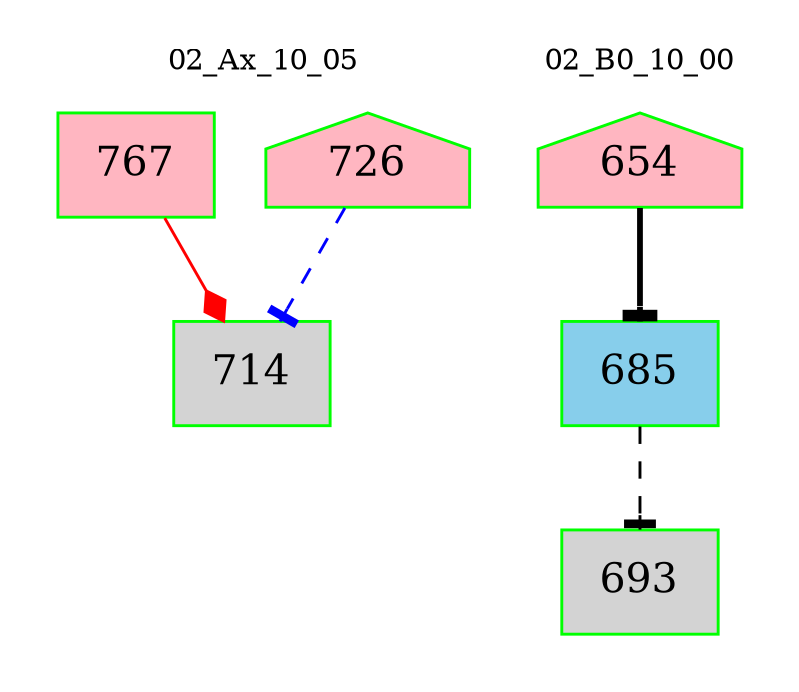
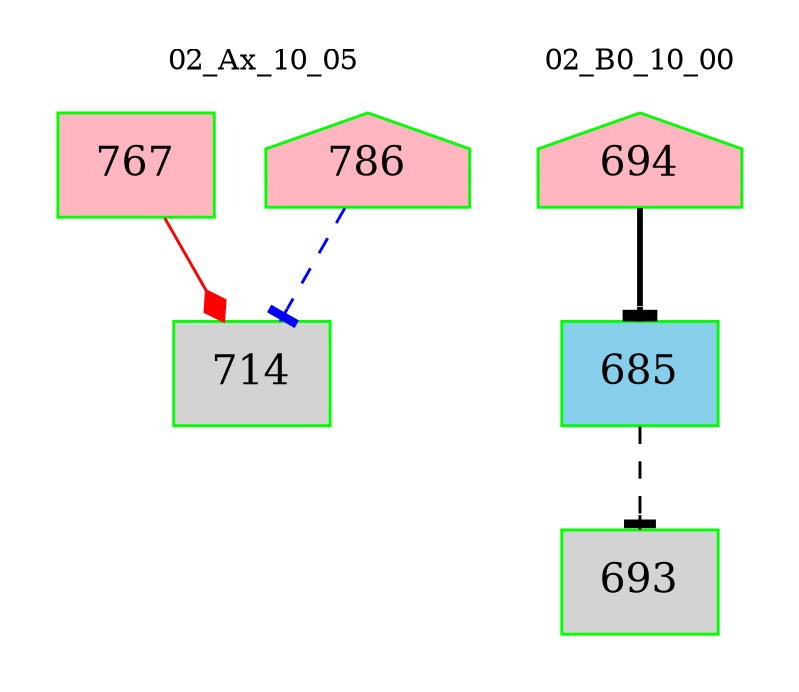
(368, 165) -> (368, 165)
(640, 165) -> (640, 165)
